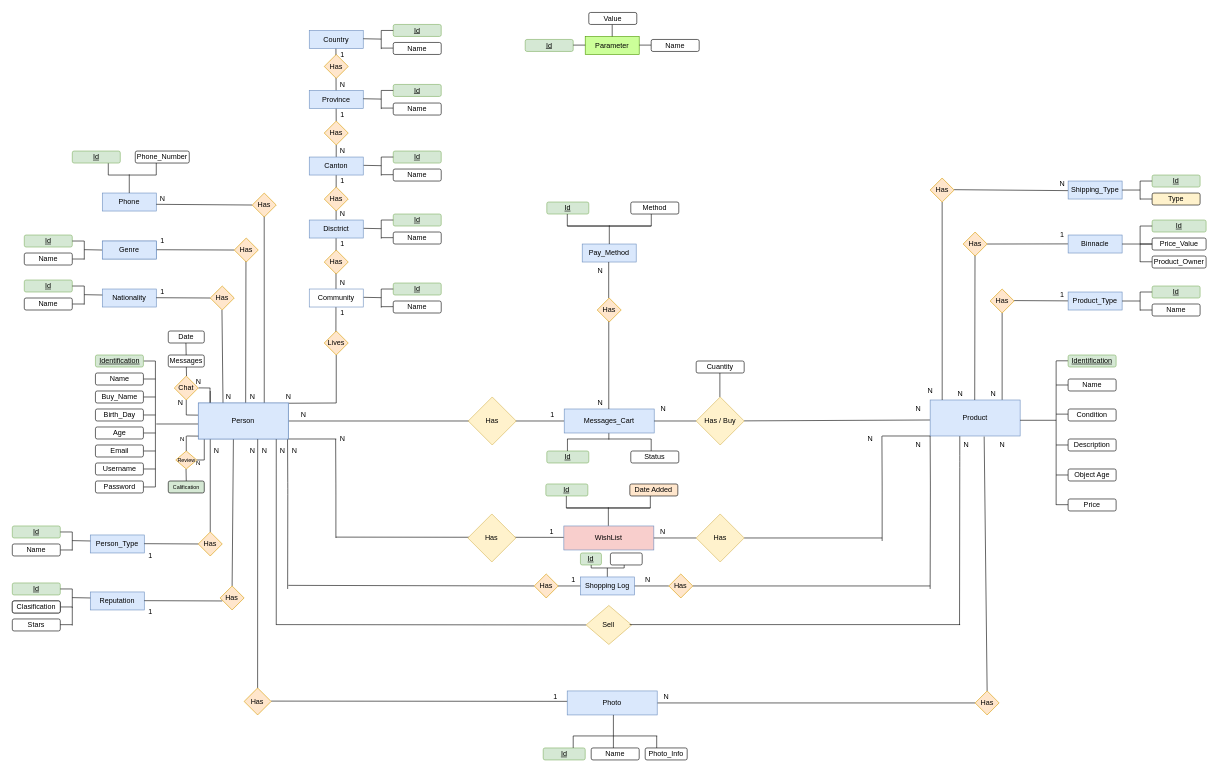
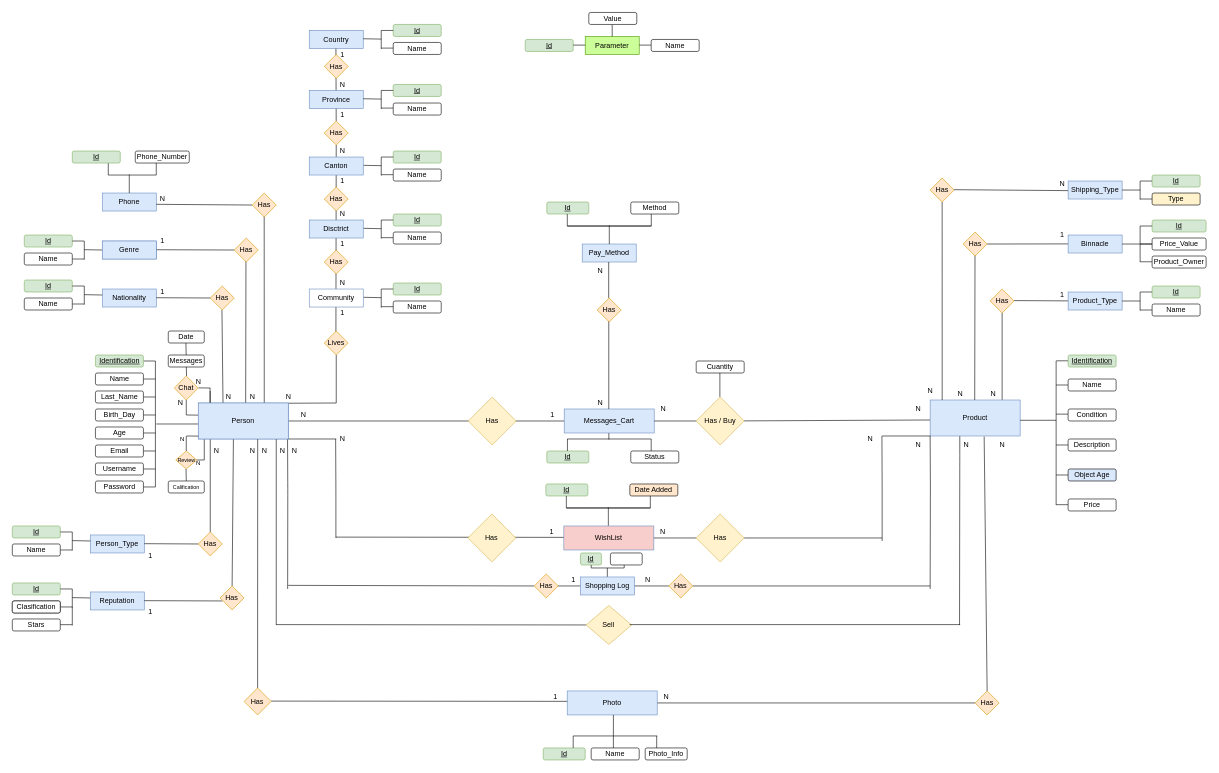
(120, 397) -> (120, 397)
(1092, 475) -> (1092, 475)
(186, 487) -> (186, 487)
